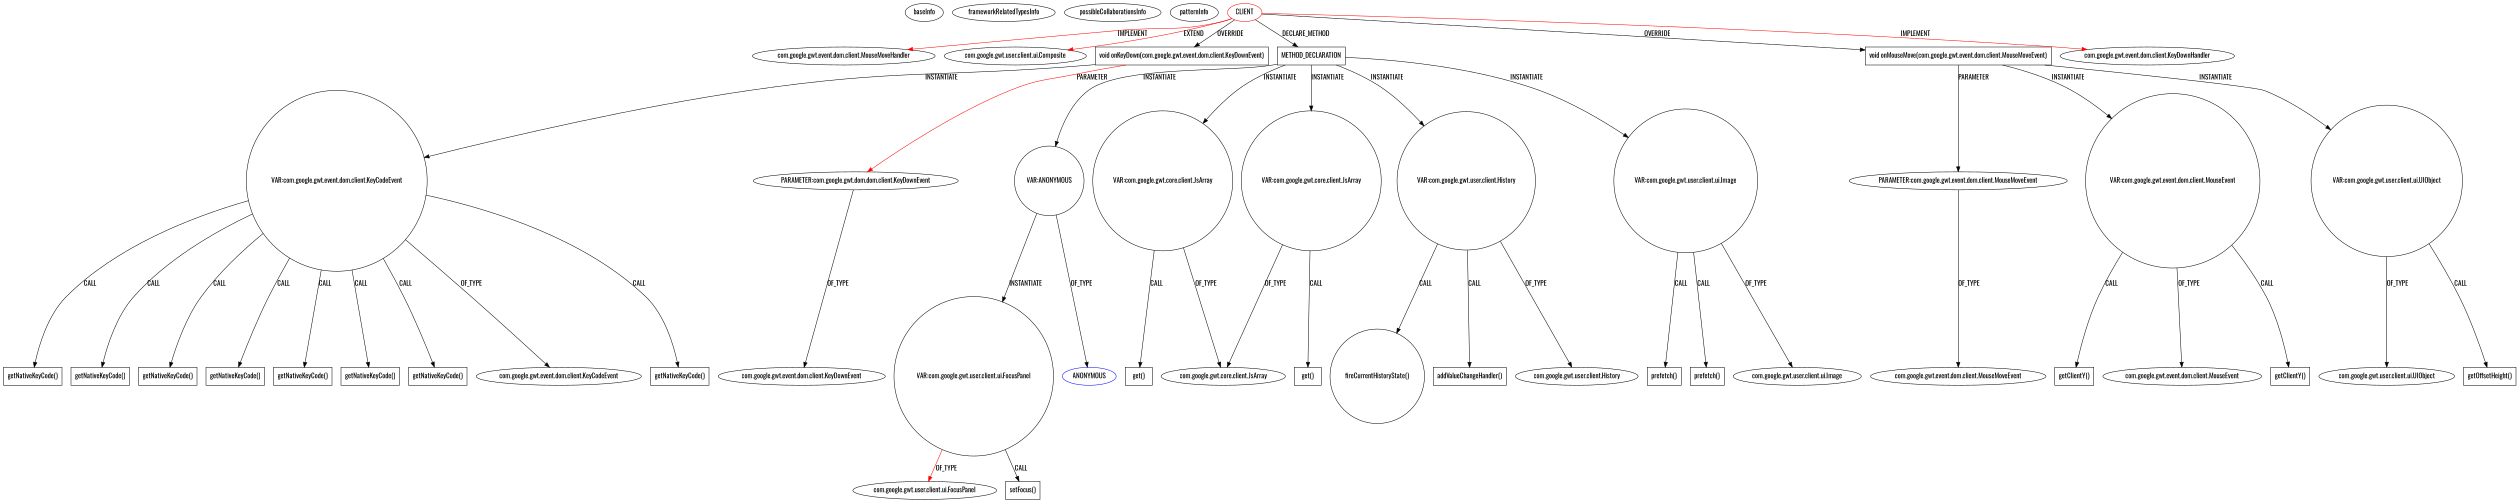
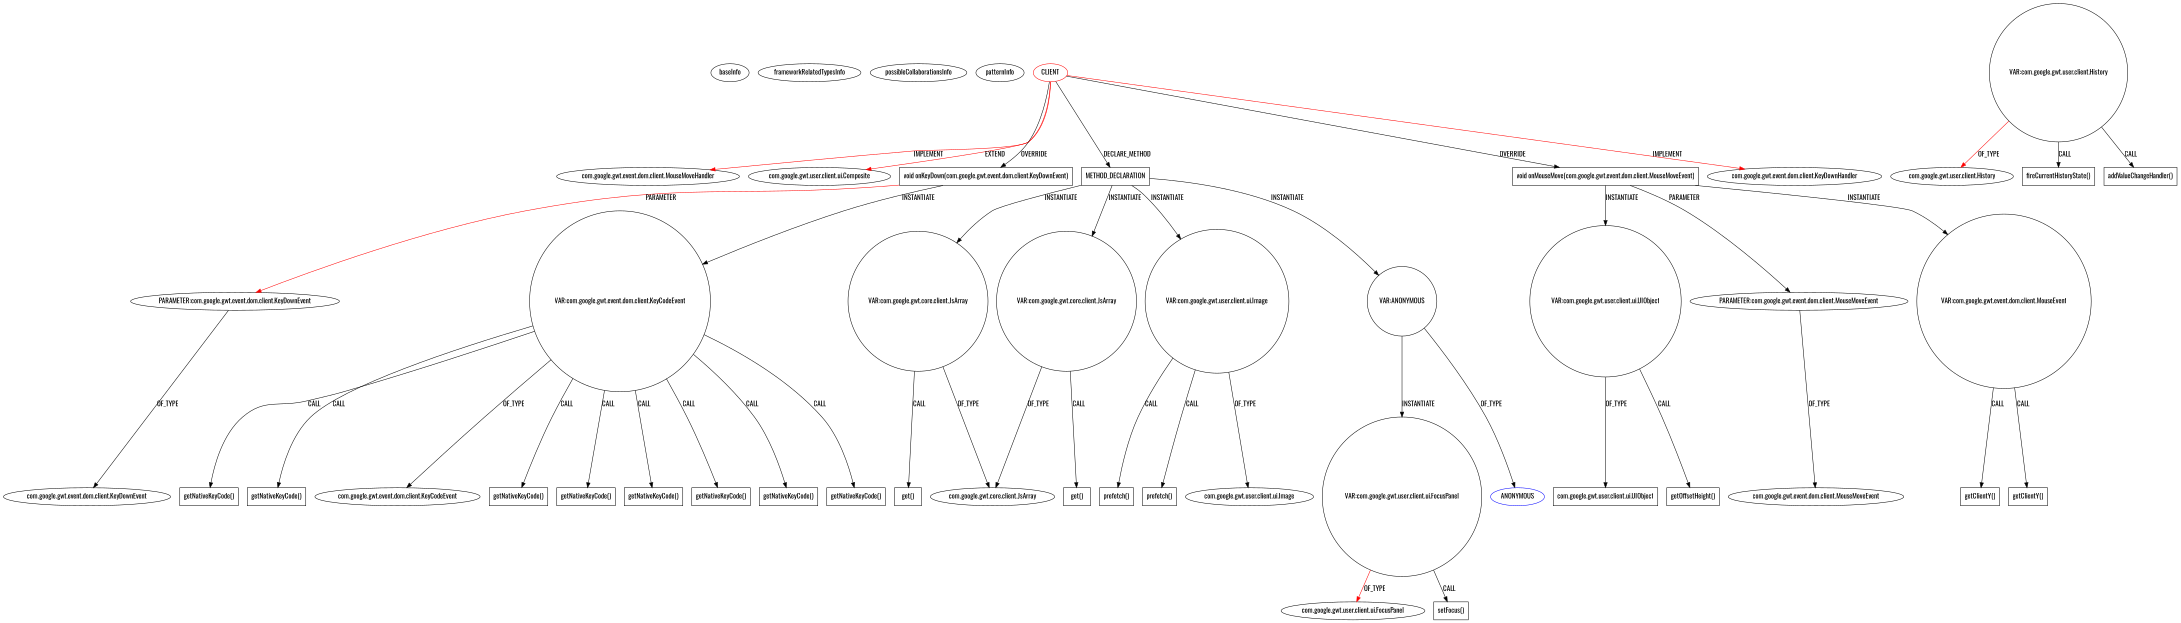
(1382, 88) -> none
(856, 181) -> (235, 301)
(1535, 302) -> (1987, 142)
(1377, 376) -> (2058, 176)
(2182, 376) -> none
(2387, 376) -> (1606, 497)
